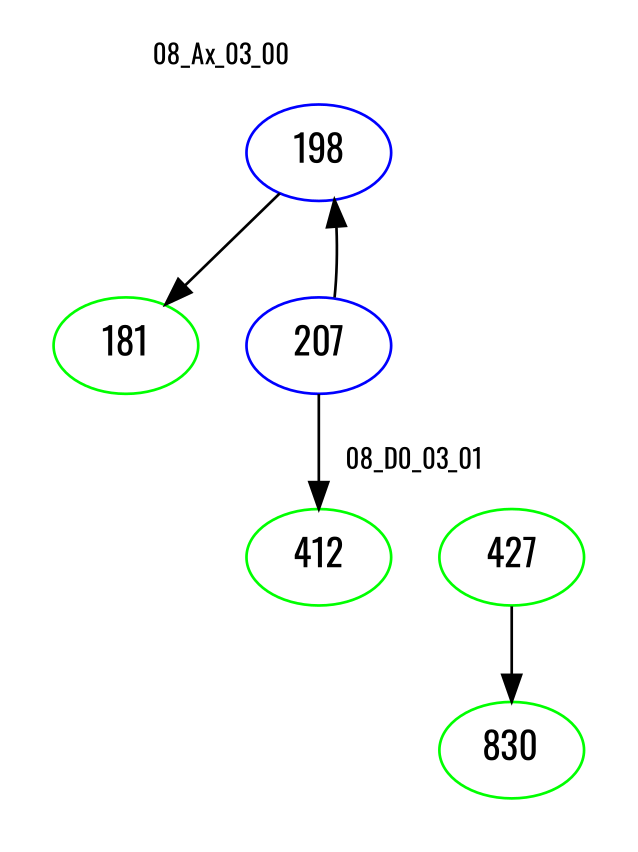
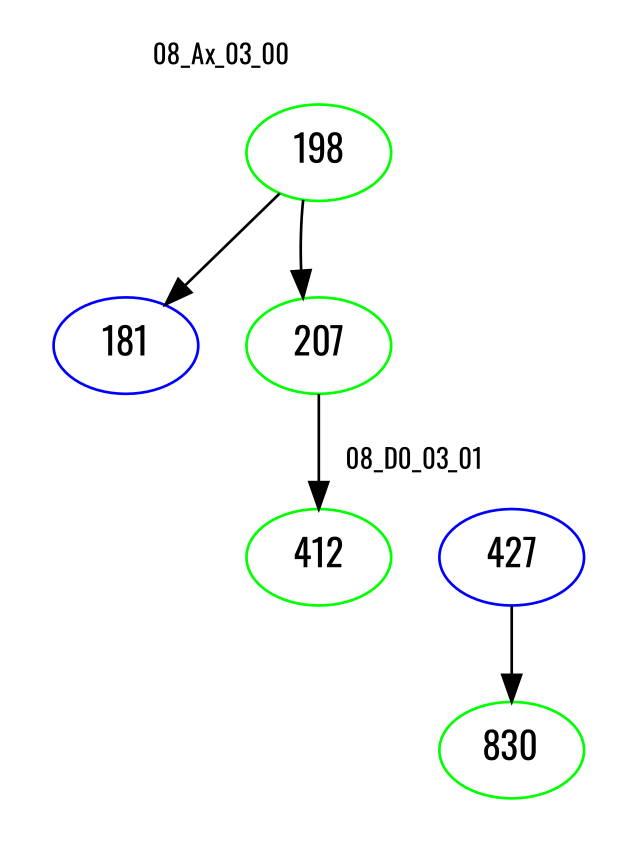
(319, 153) -> (319, 153)
(337, 262) -> (301, 235)
(126, 346) -> (126, 346)
(319, 346) -> (319, 346)
(512, 557) -> (512, 557)
